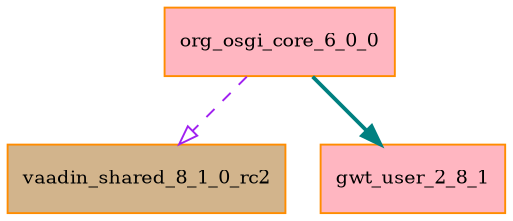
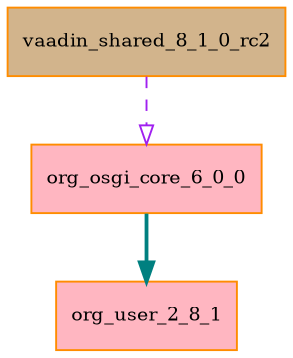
(220, 104) -> (147, 101)
(413, 179) -> (147, 316)
